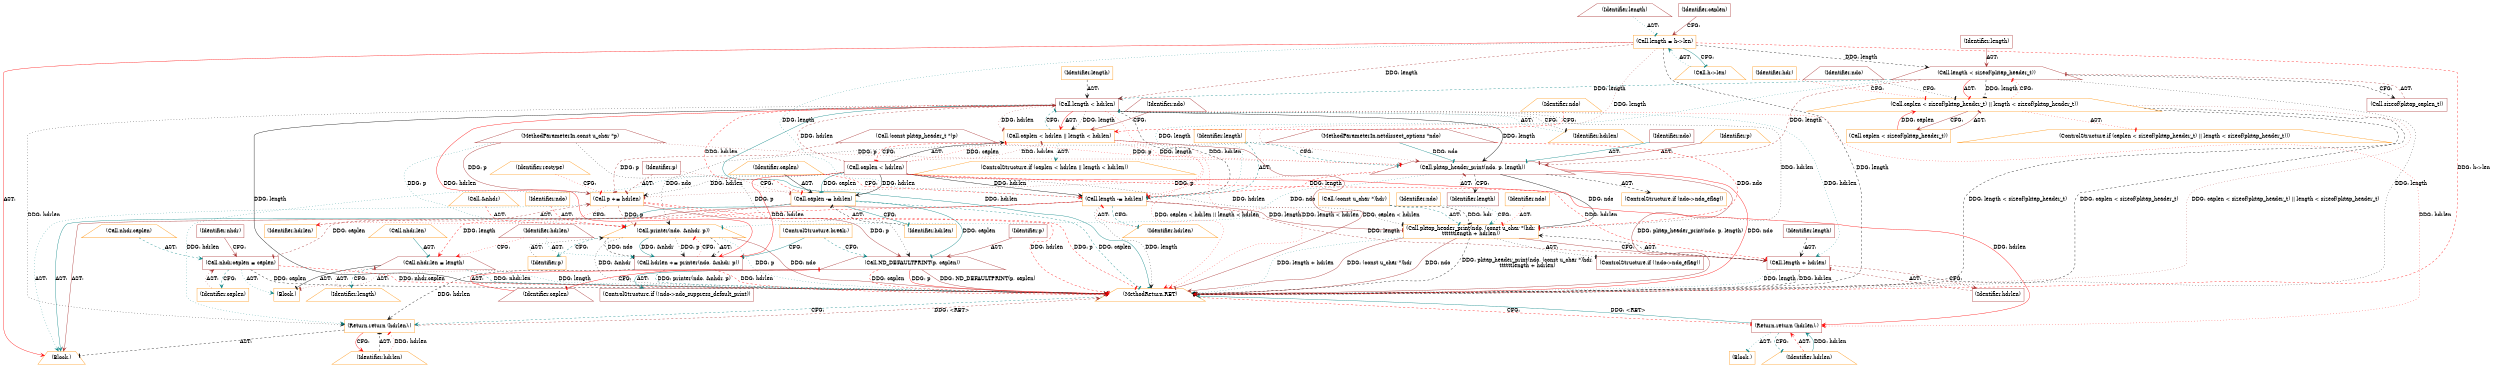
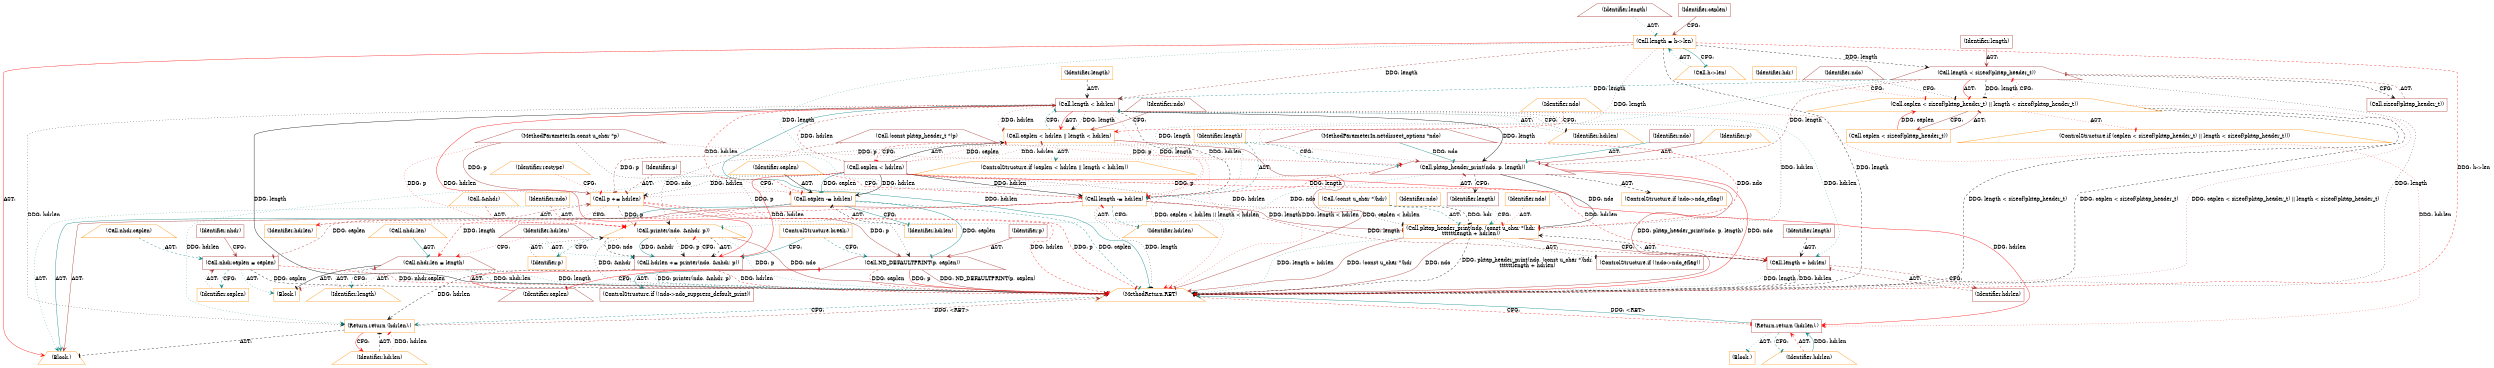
(2407, 105) -> (2407, 105)
(458, 210) -> (458, 210)
(1131, 240) -> (1131, 240)
